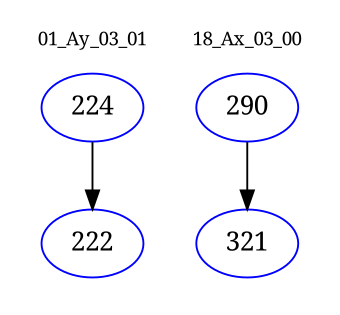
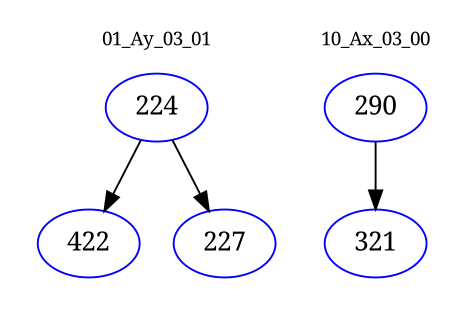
(247, 41) -> (376, 41)
(92, 243) -> (89, 243)
none -> (225, 243)
